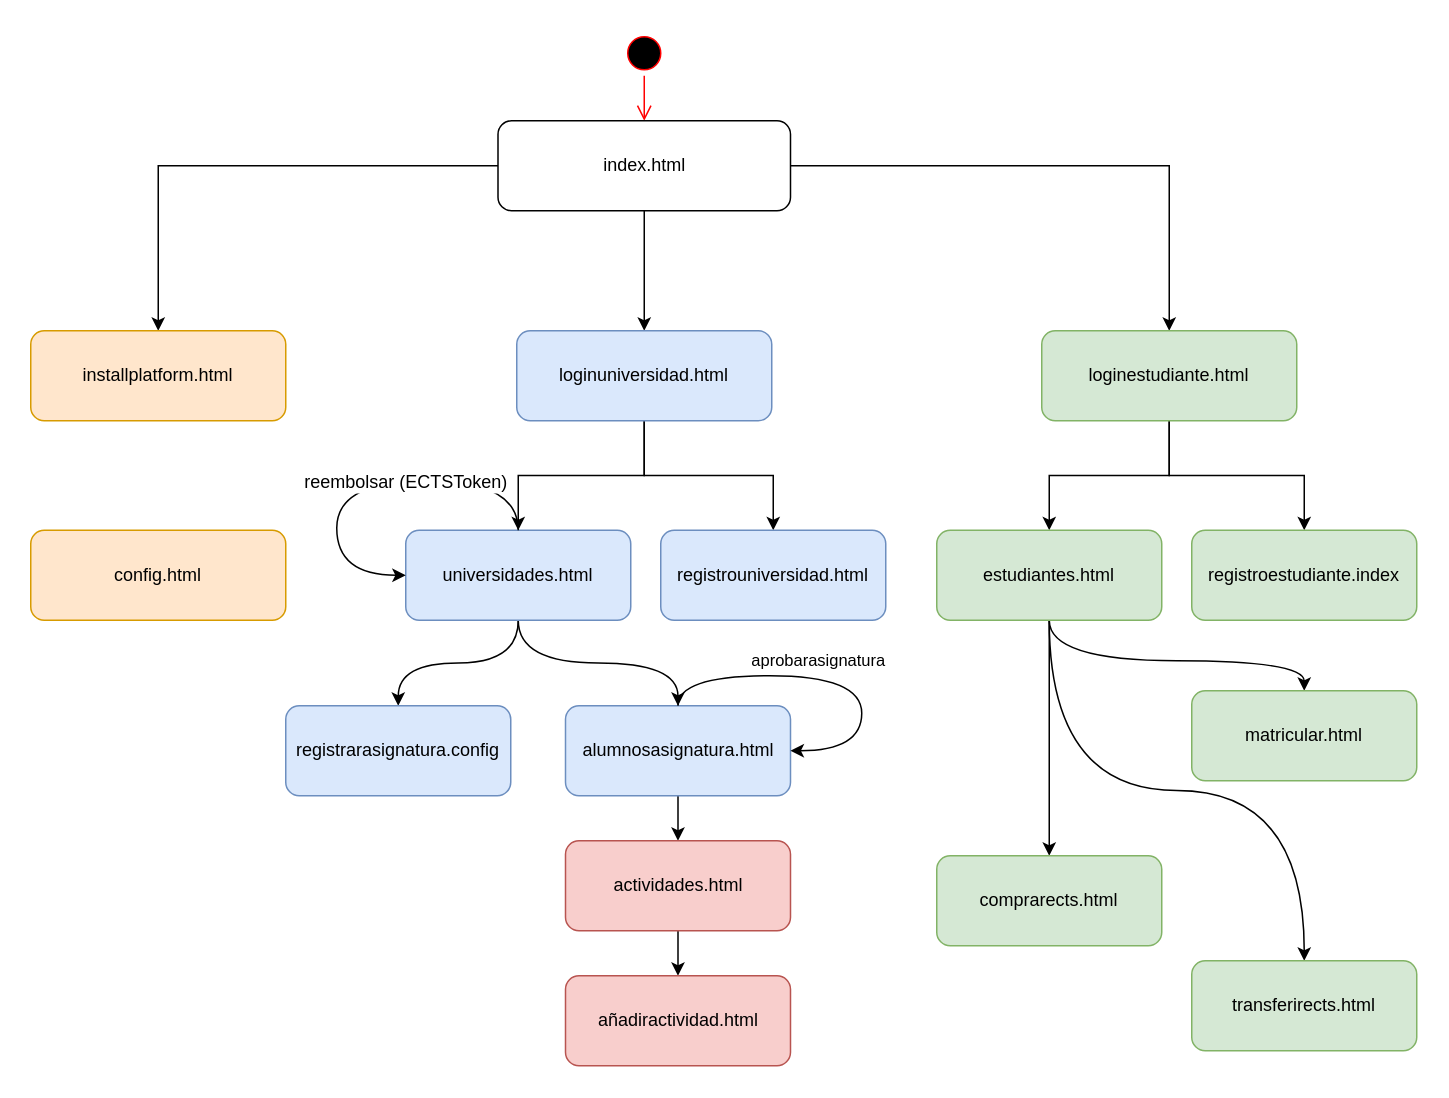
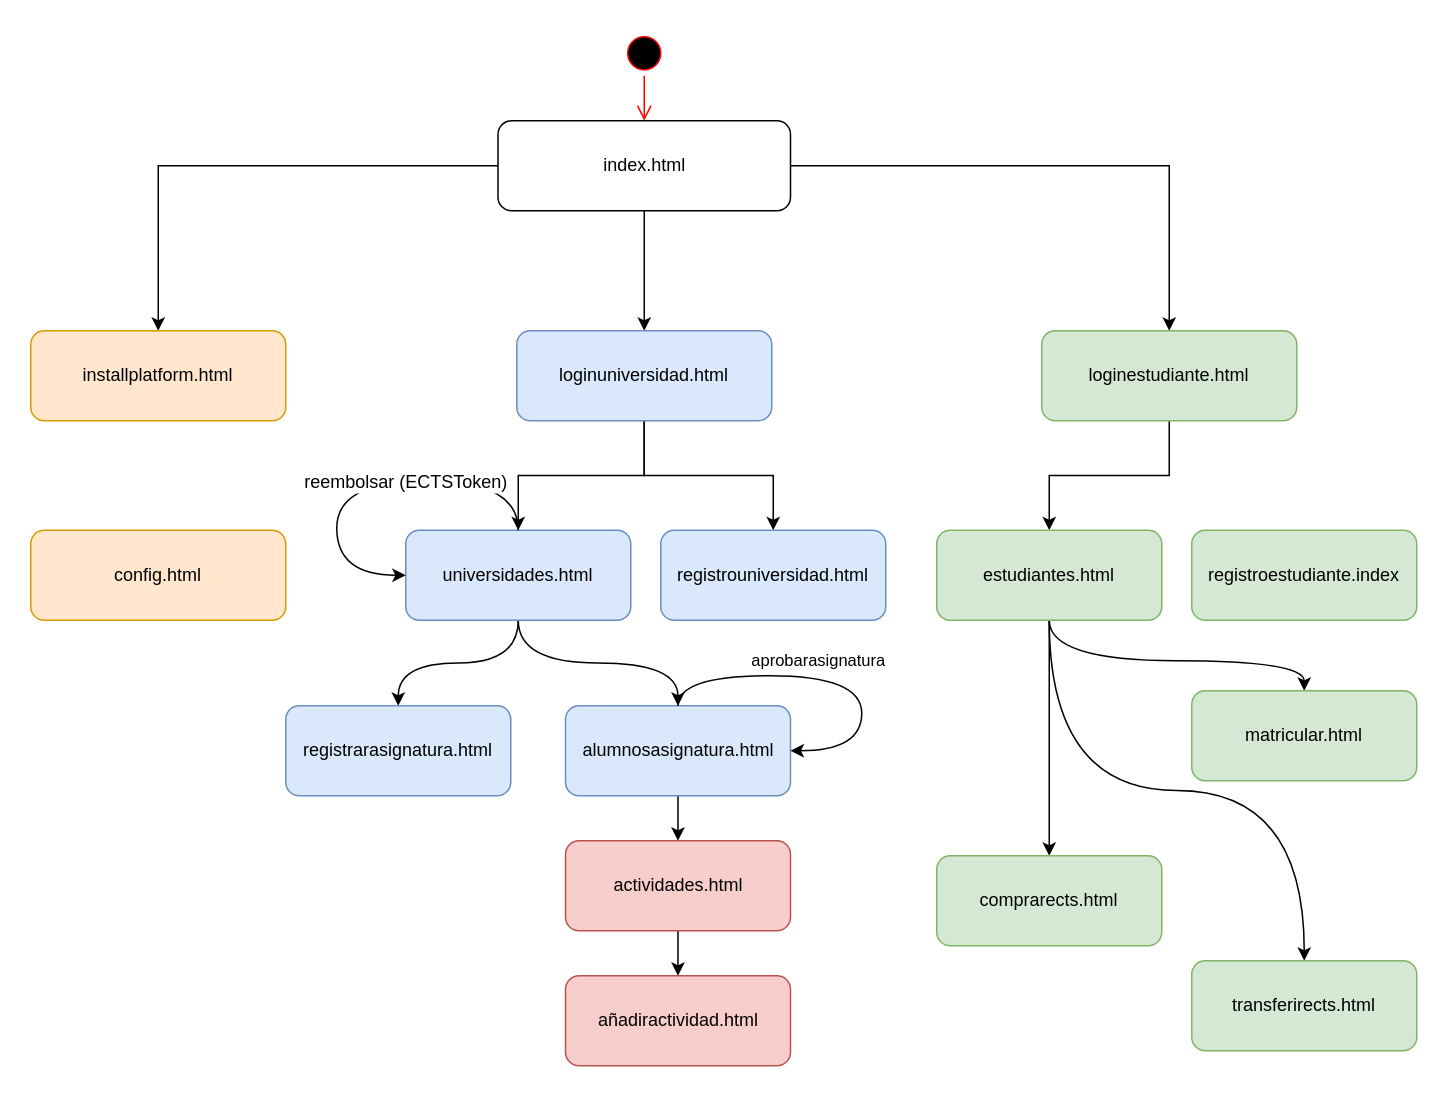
(1259, 476) -> none
(398, 751) -> (398, 751)
